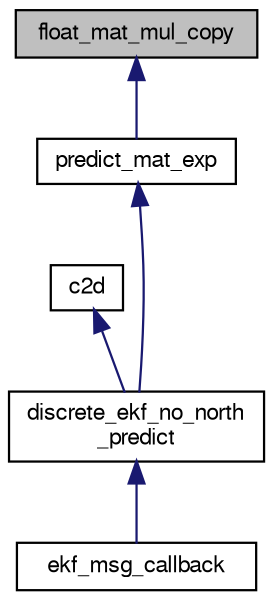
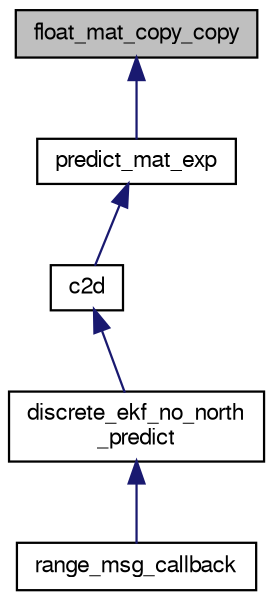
(137, 34) -> (137, 34)
(144, 299) -> (107, 235)
(137, 566) -> (137, 566)
